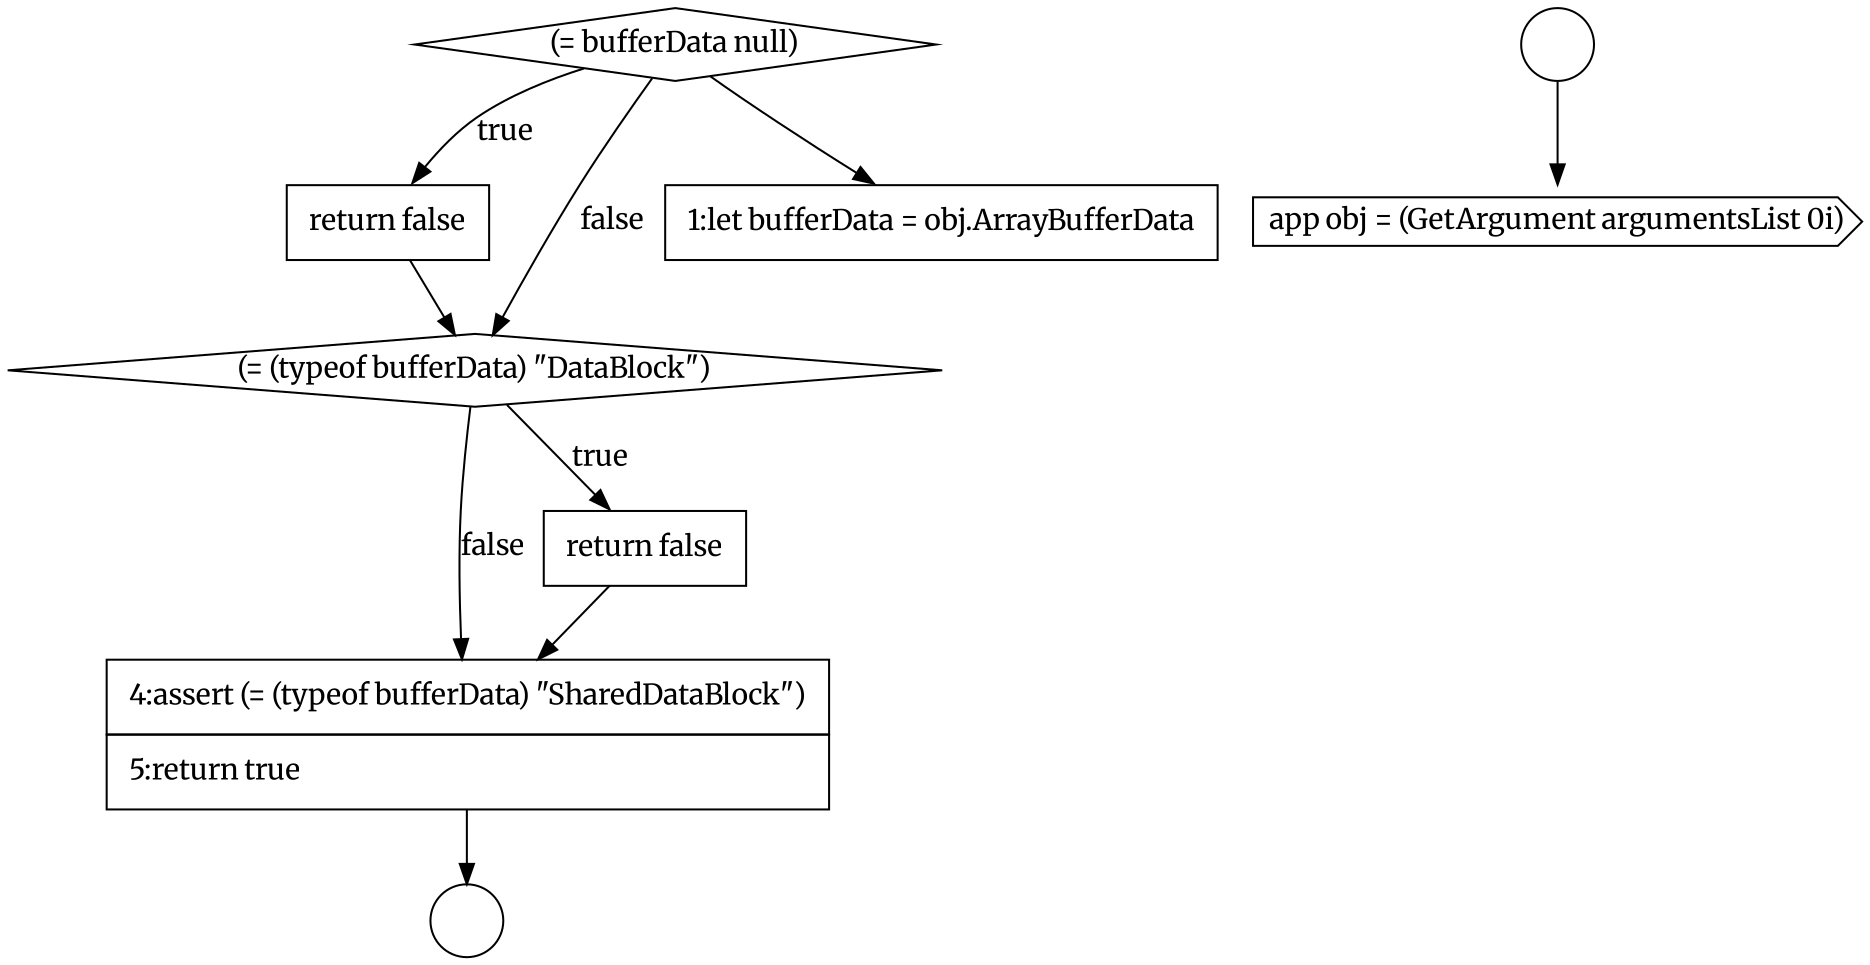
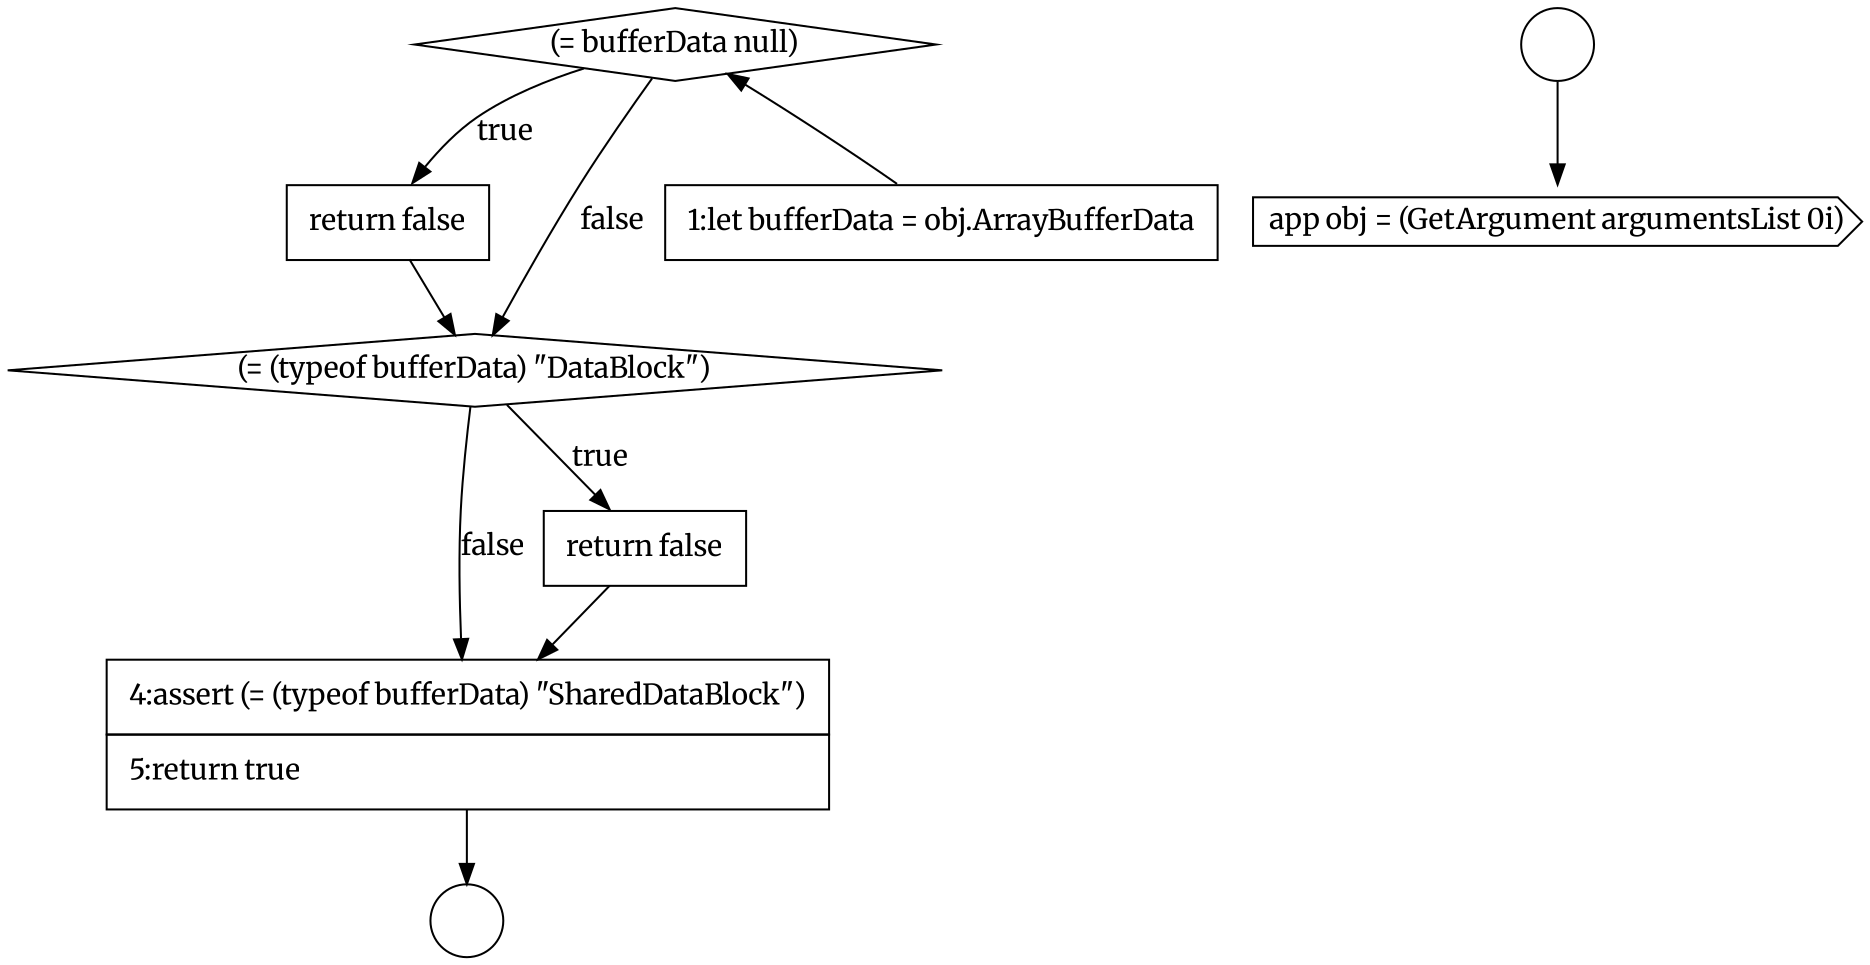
(783, 125) -> (822, 133)
